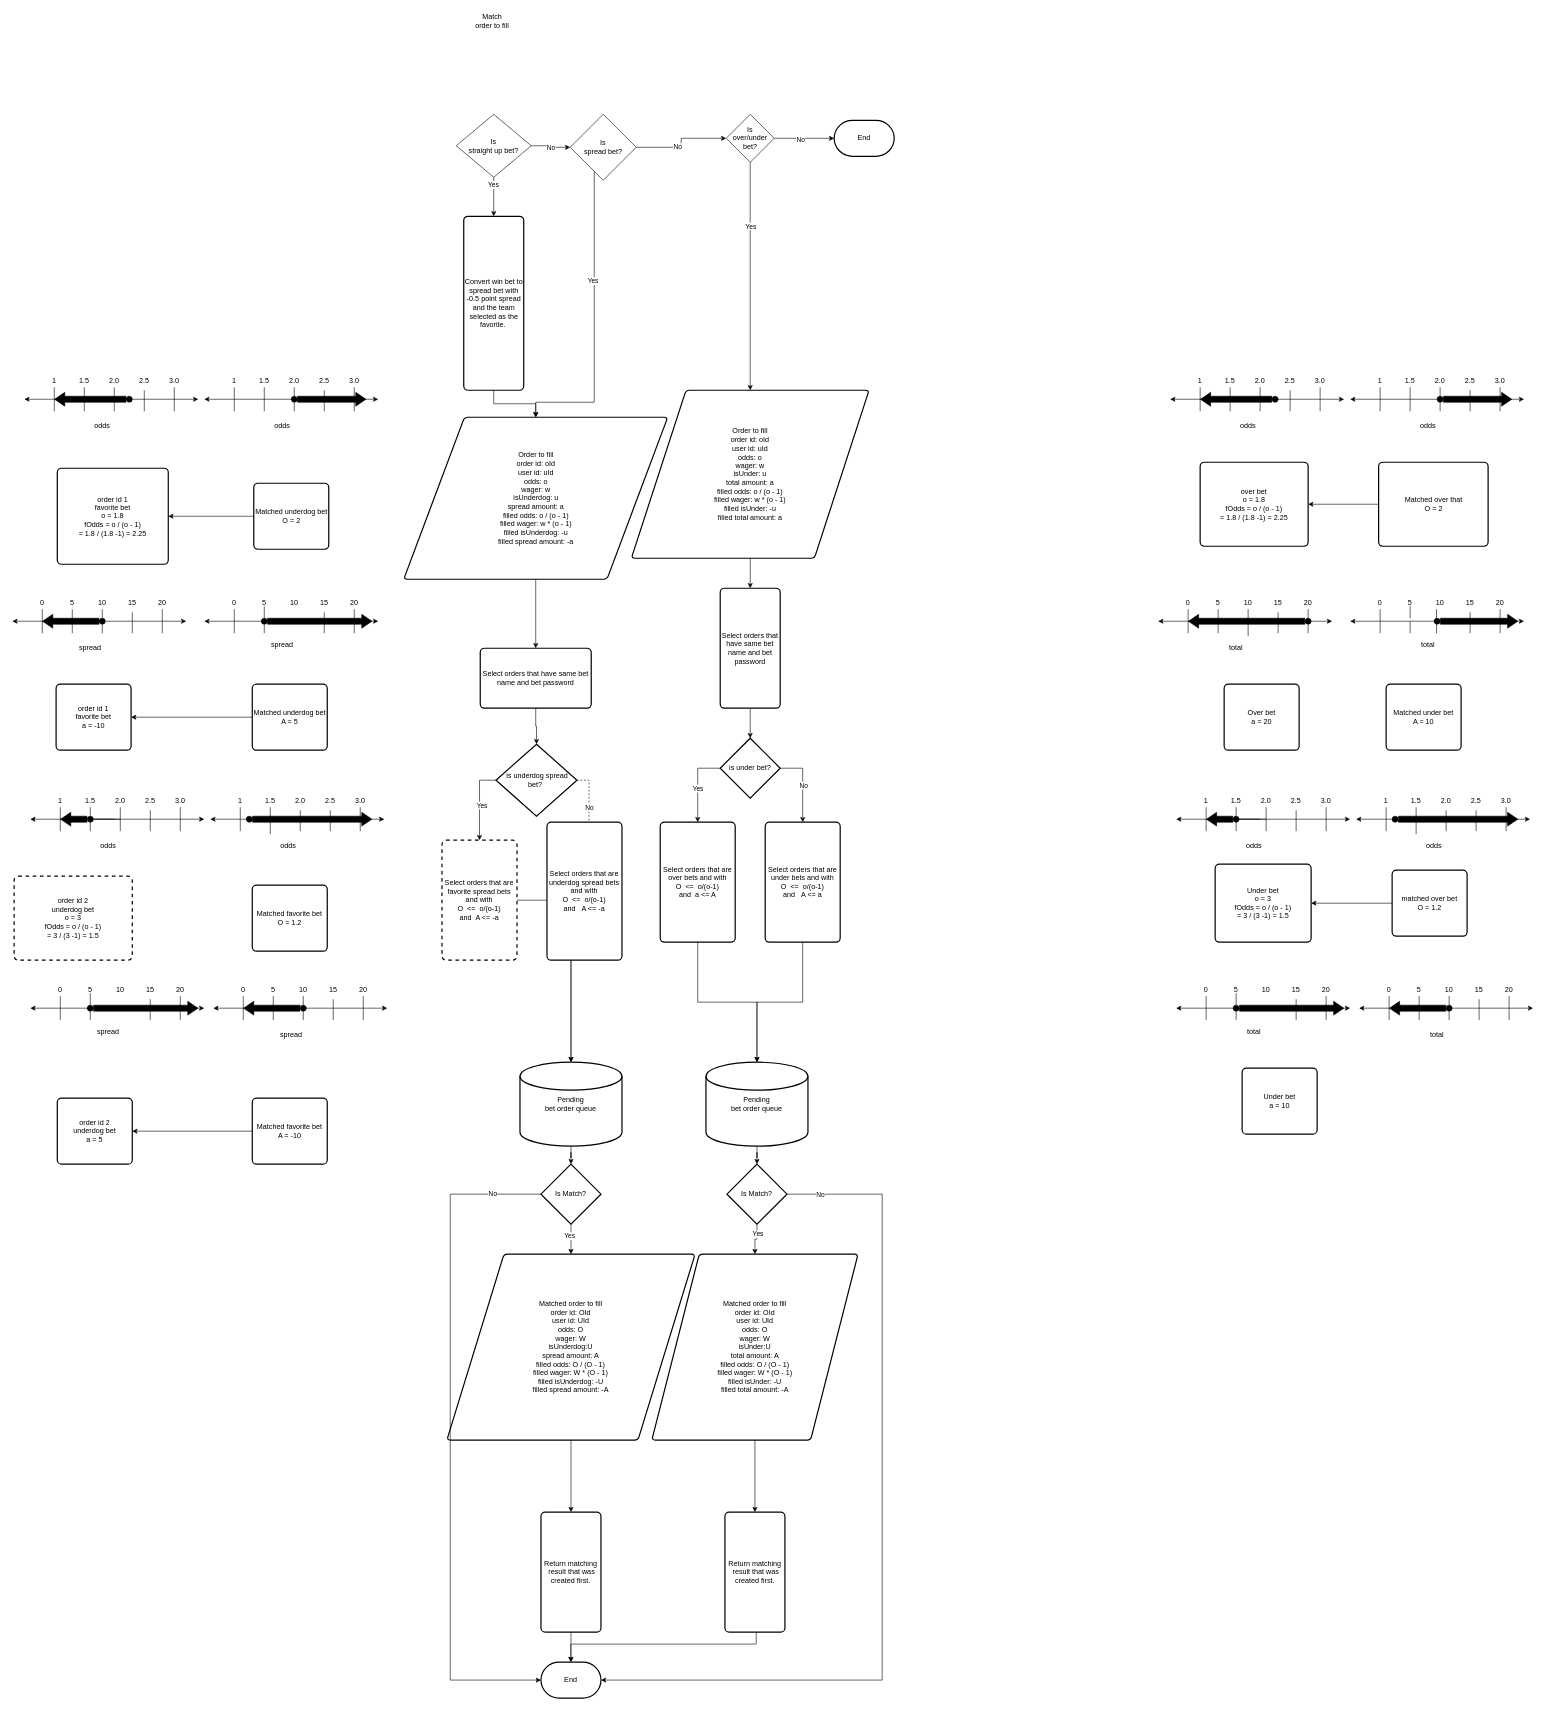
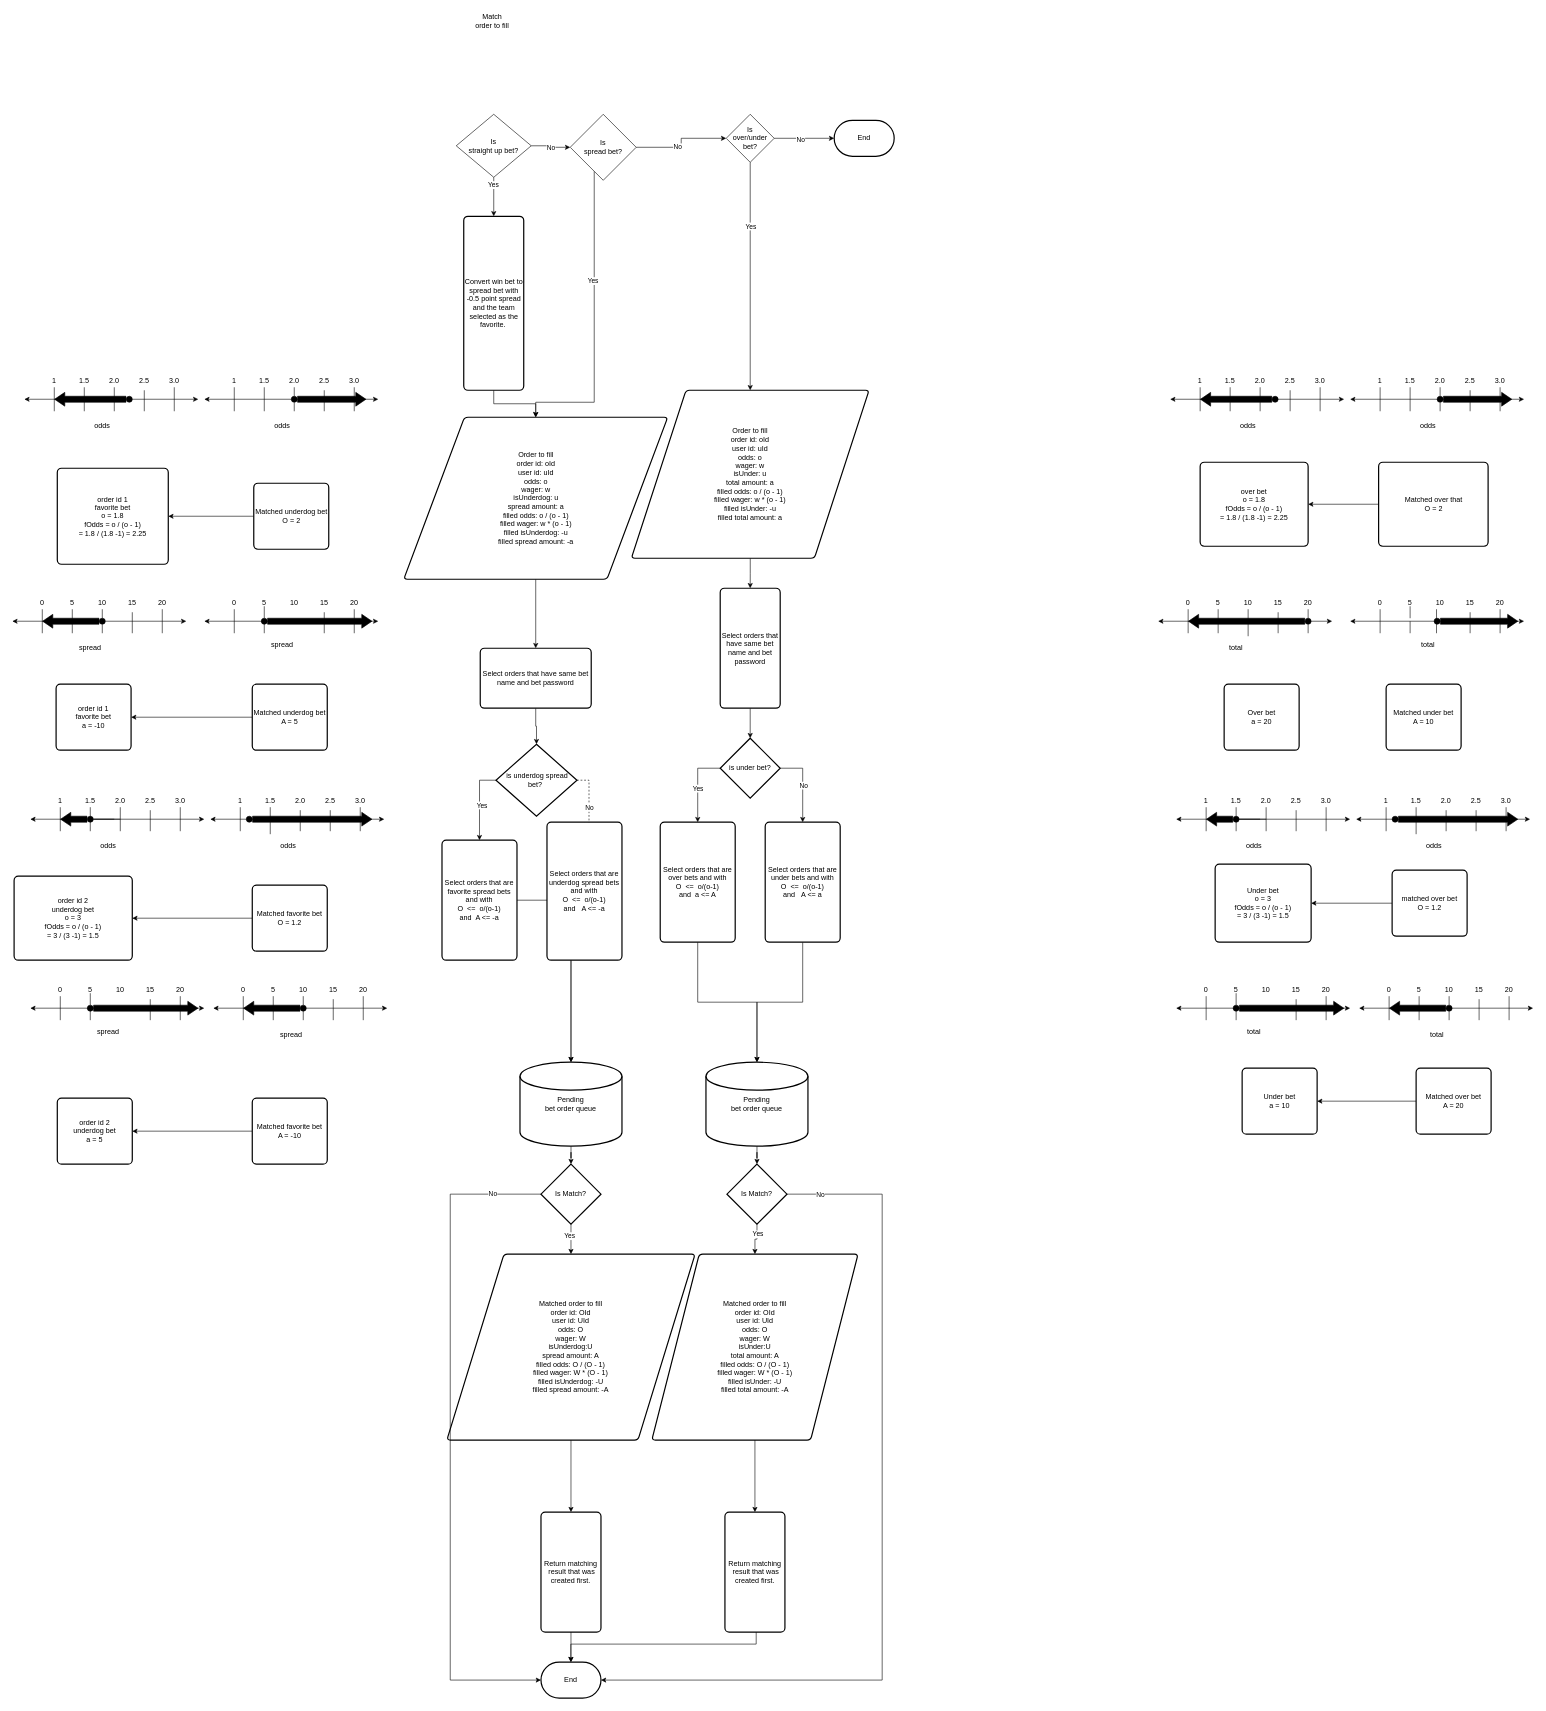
(480, 900) -> (480, 900)
(73, 918) -> (73, 918)
none -> (137, 918)
none -> (1415, 1101)
none -> (1454, 1101)
